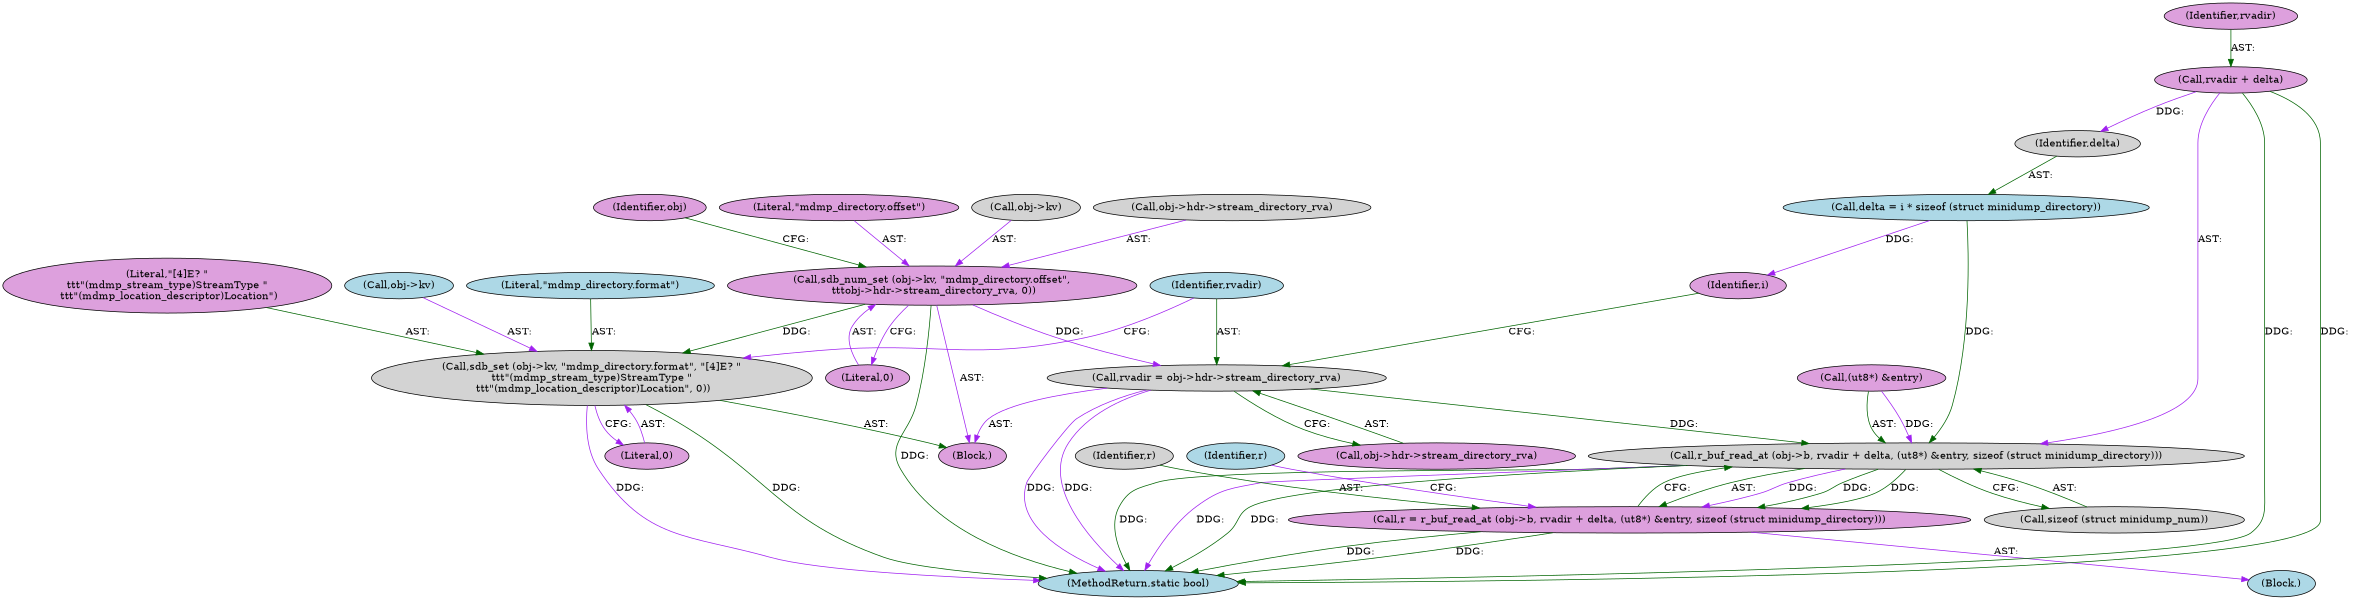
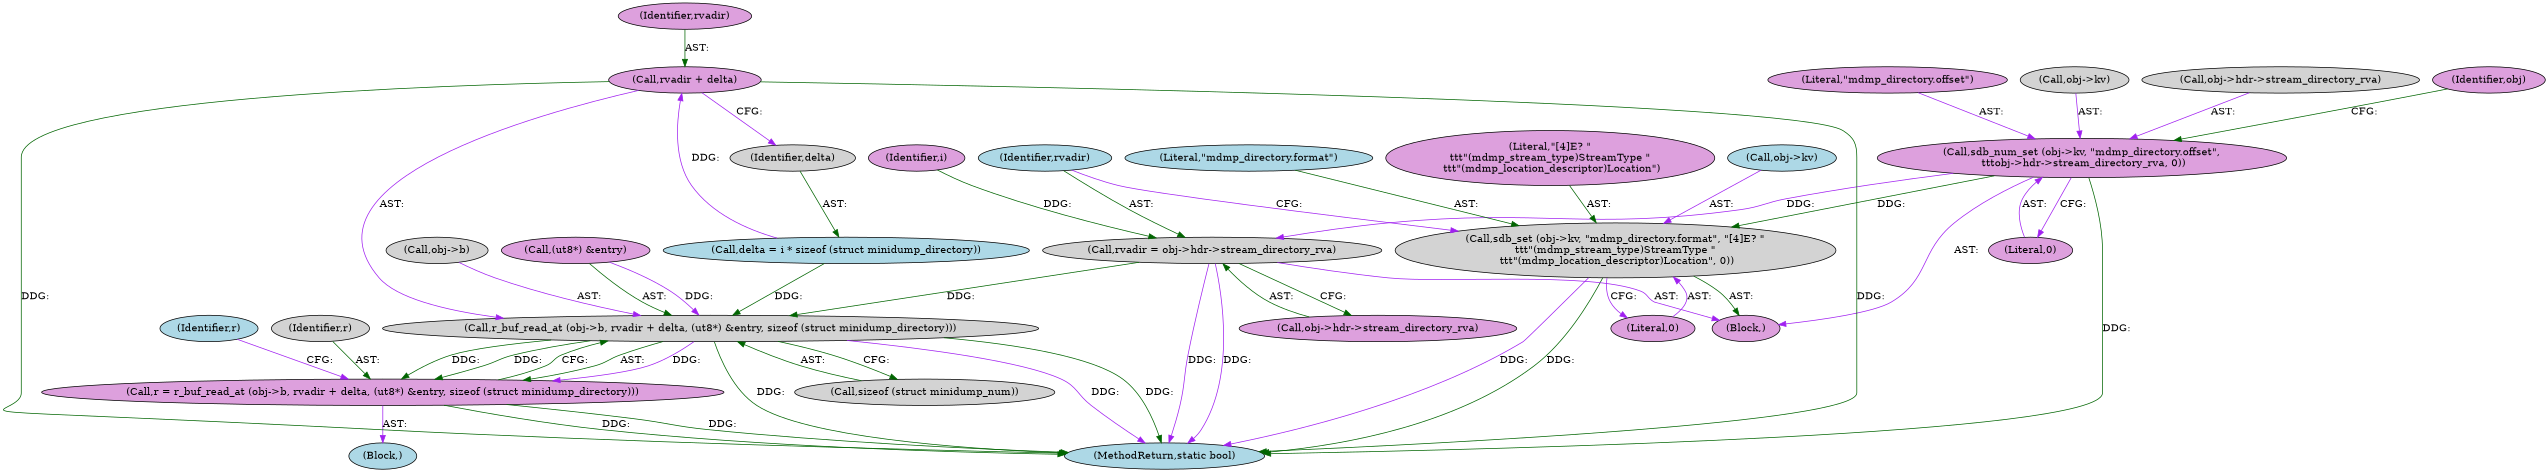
(2172, 112) -> (751, 112)
(1852, 247) -> (696, 191)
none -> (437, 250)
(1524, 332) -> (1059, 204)
